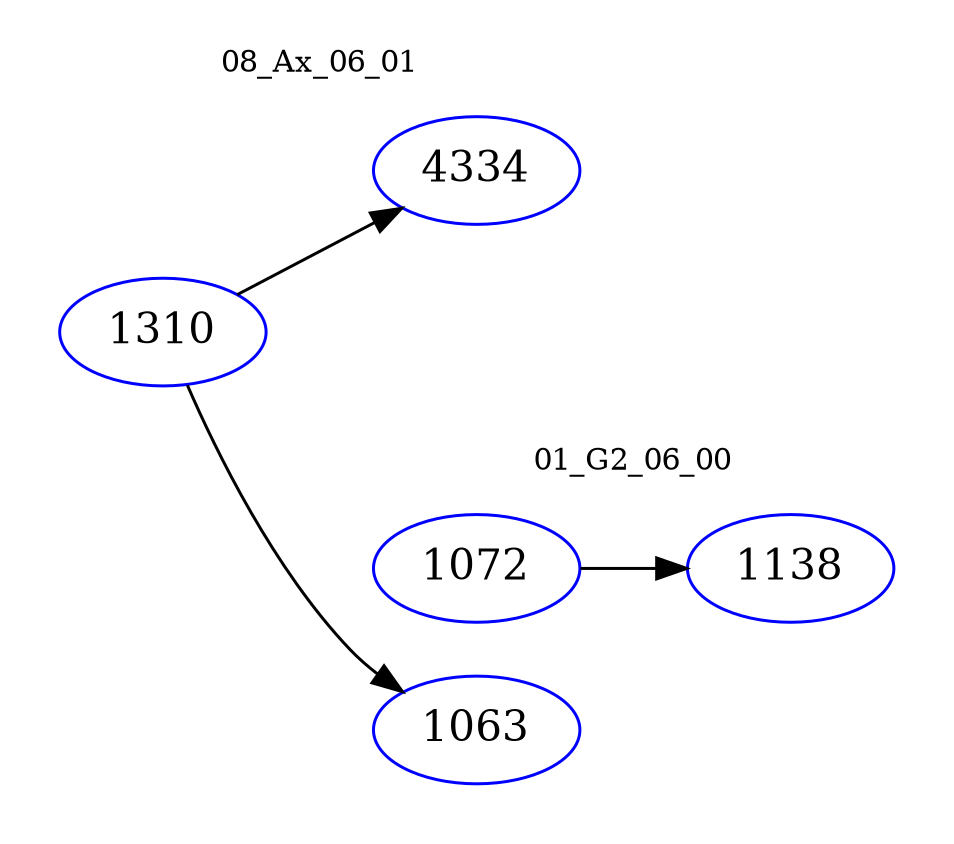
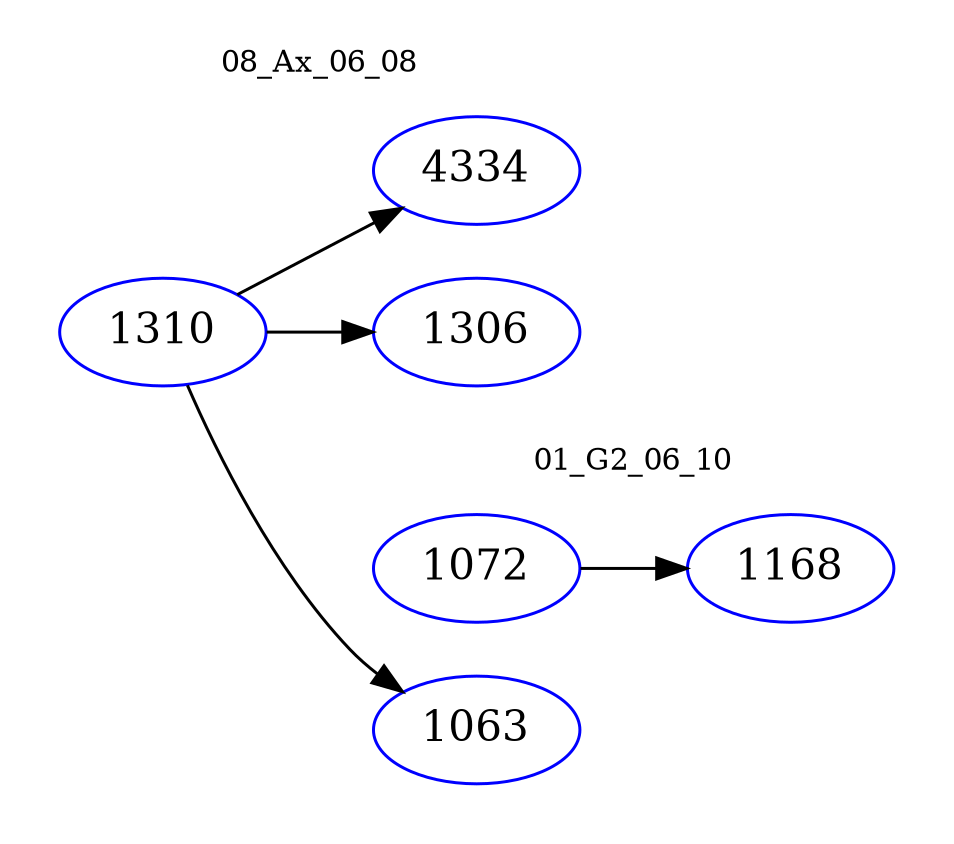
(320, 64) -> (320, 64)
none -> (477, 332)
(634, 462) -> (634, 462)
(791, 568) -> (791, 568)
